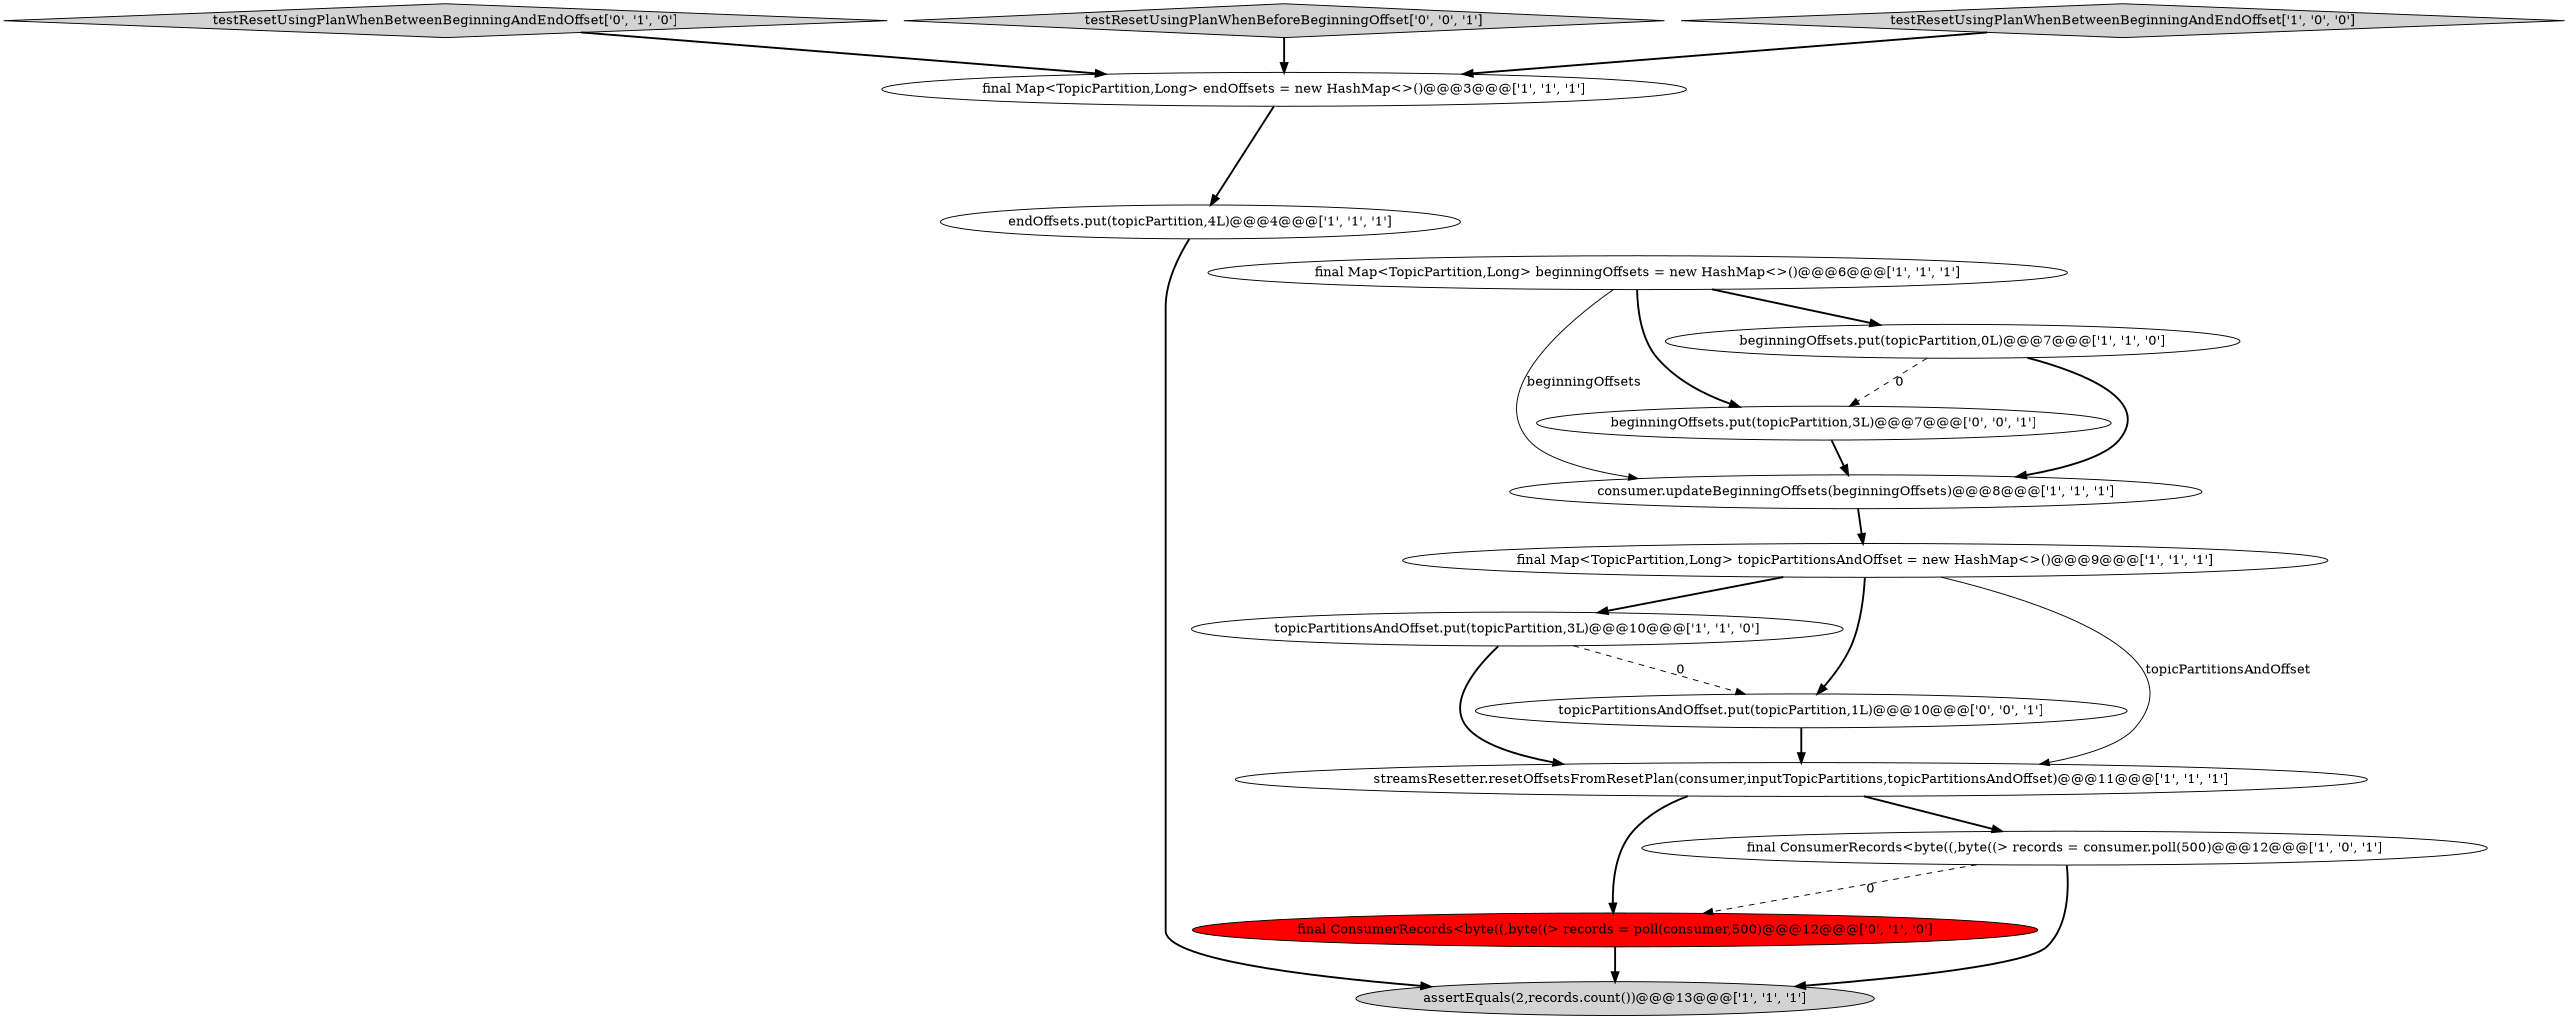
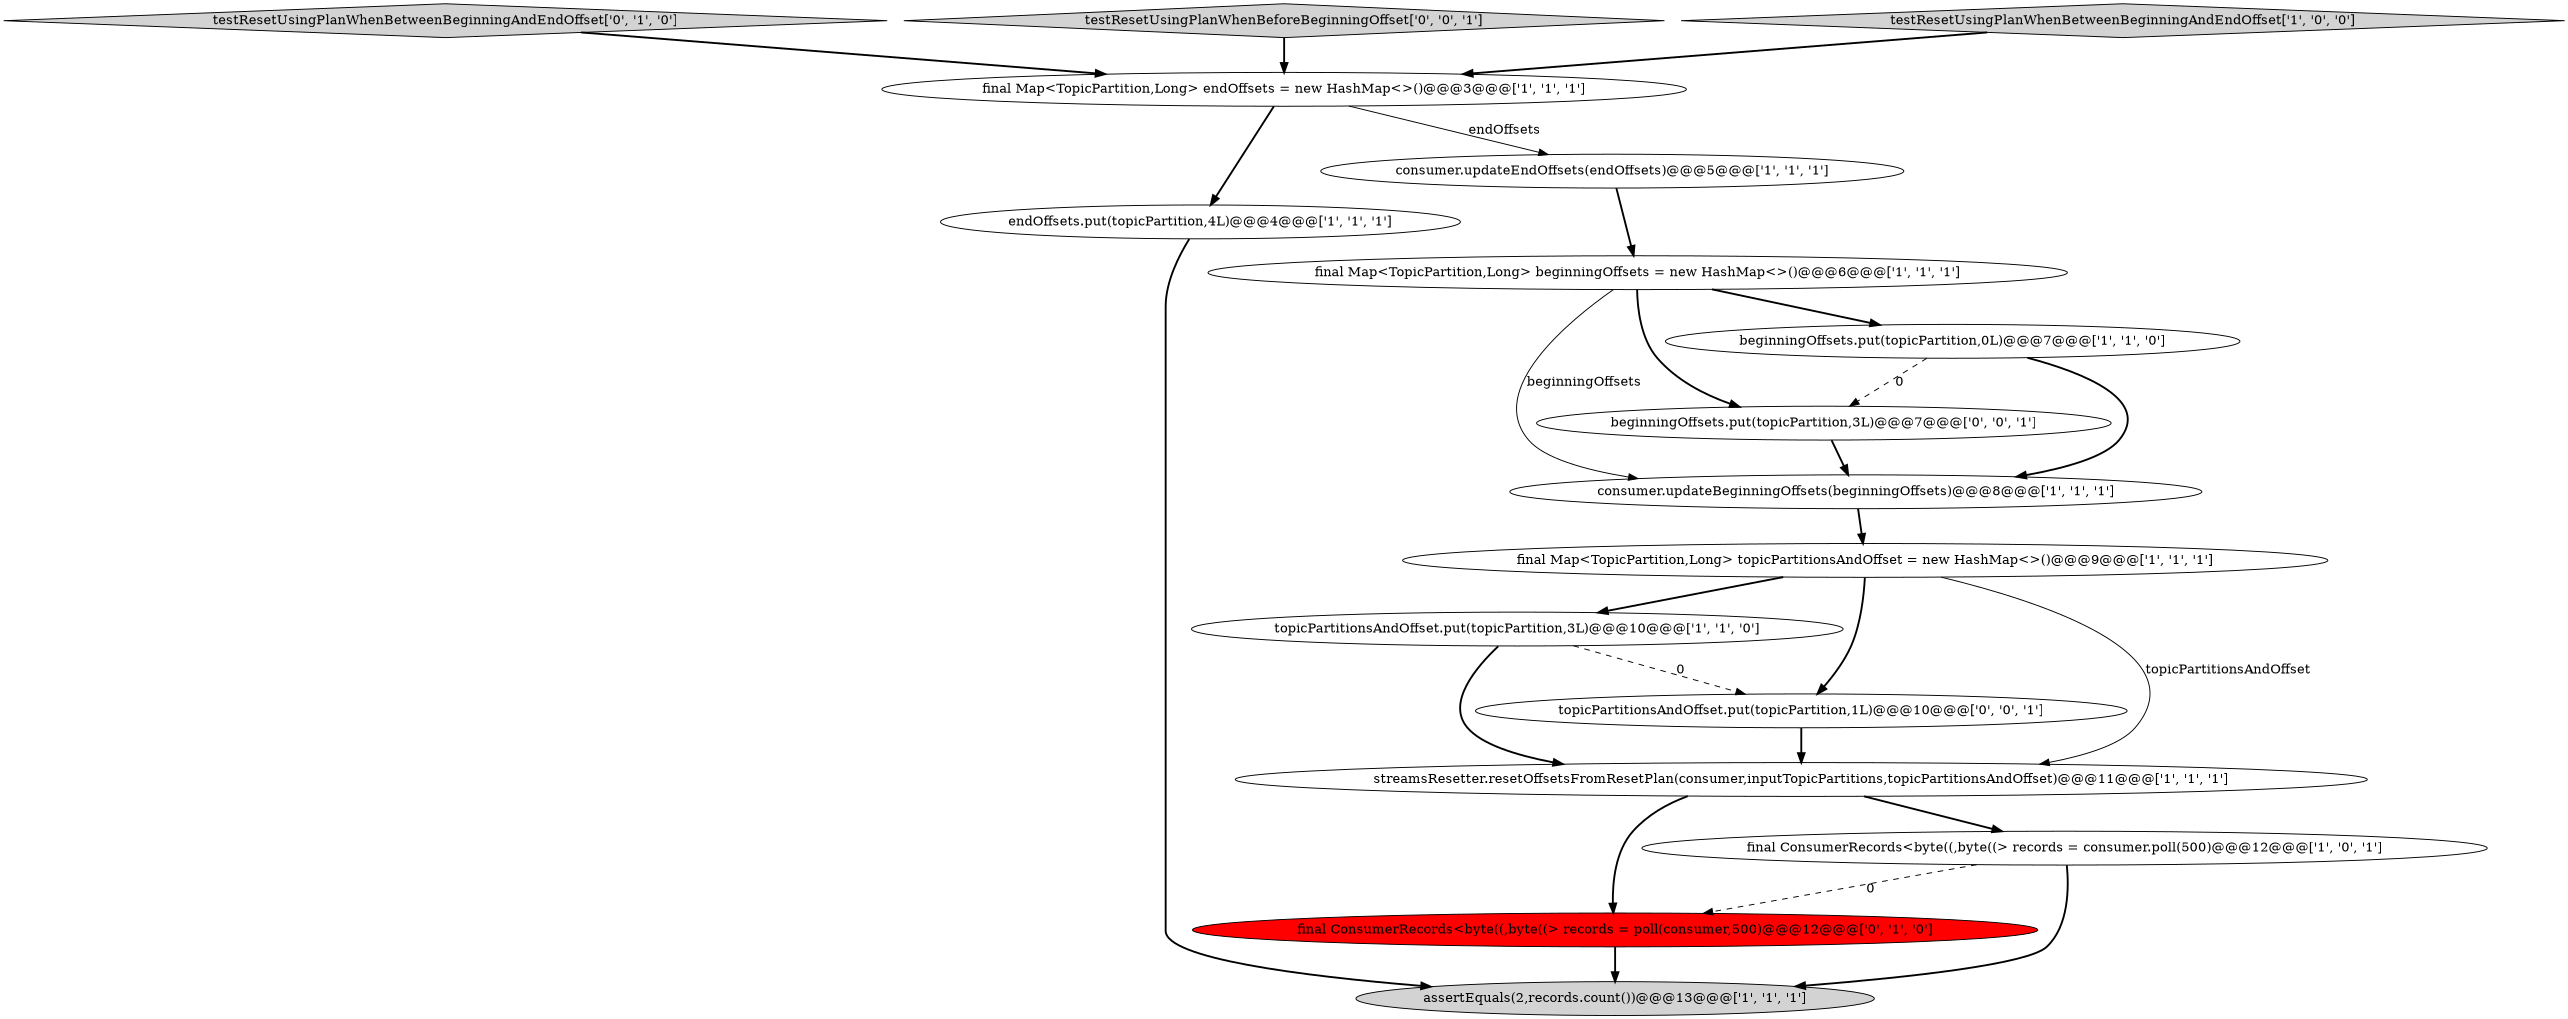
none -> (1612, 171)
